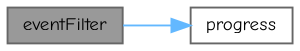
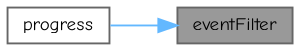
(147, 25) -> (134, 25)
